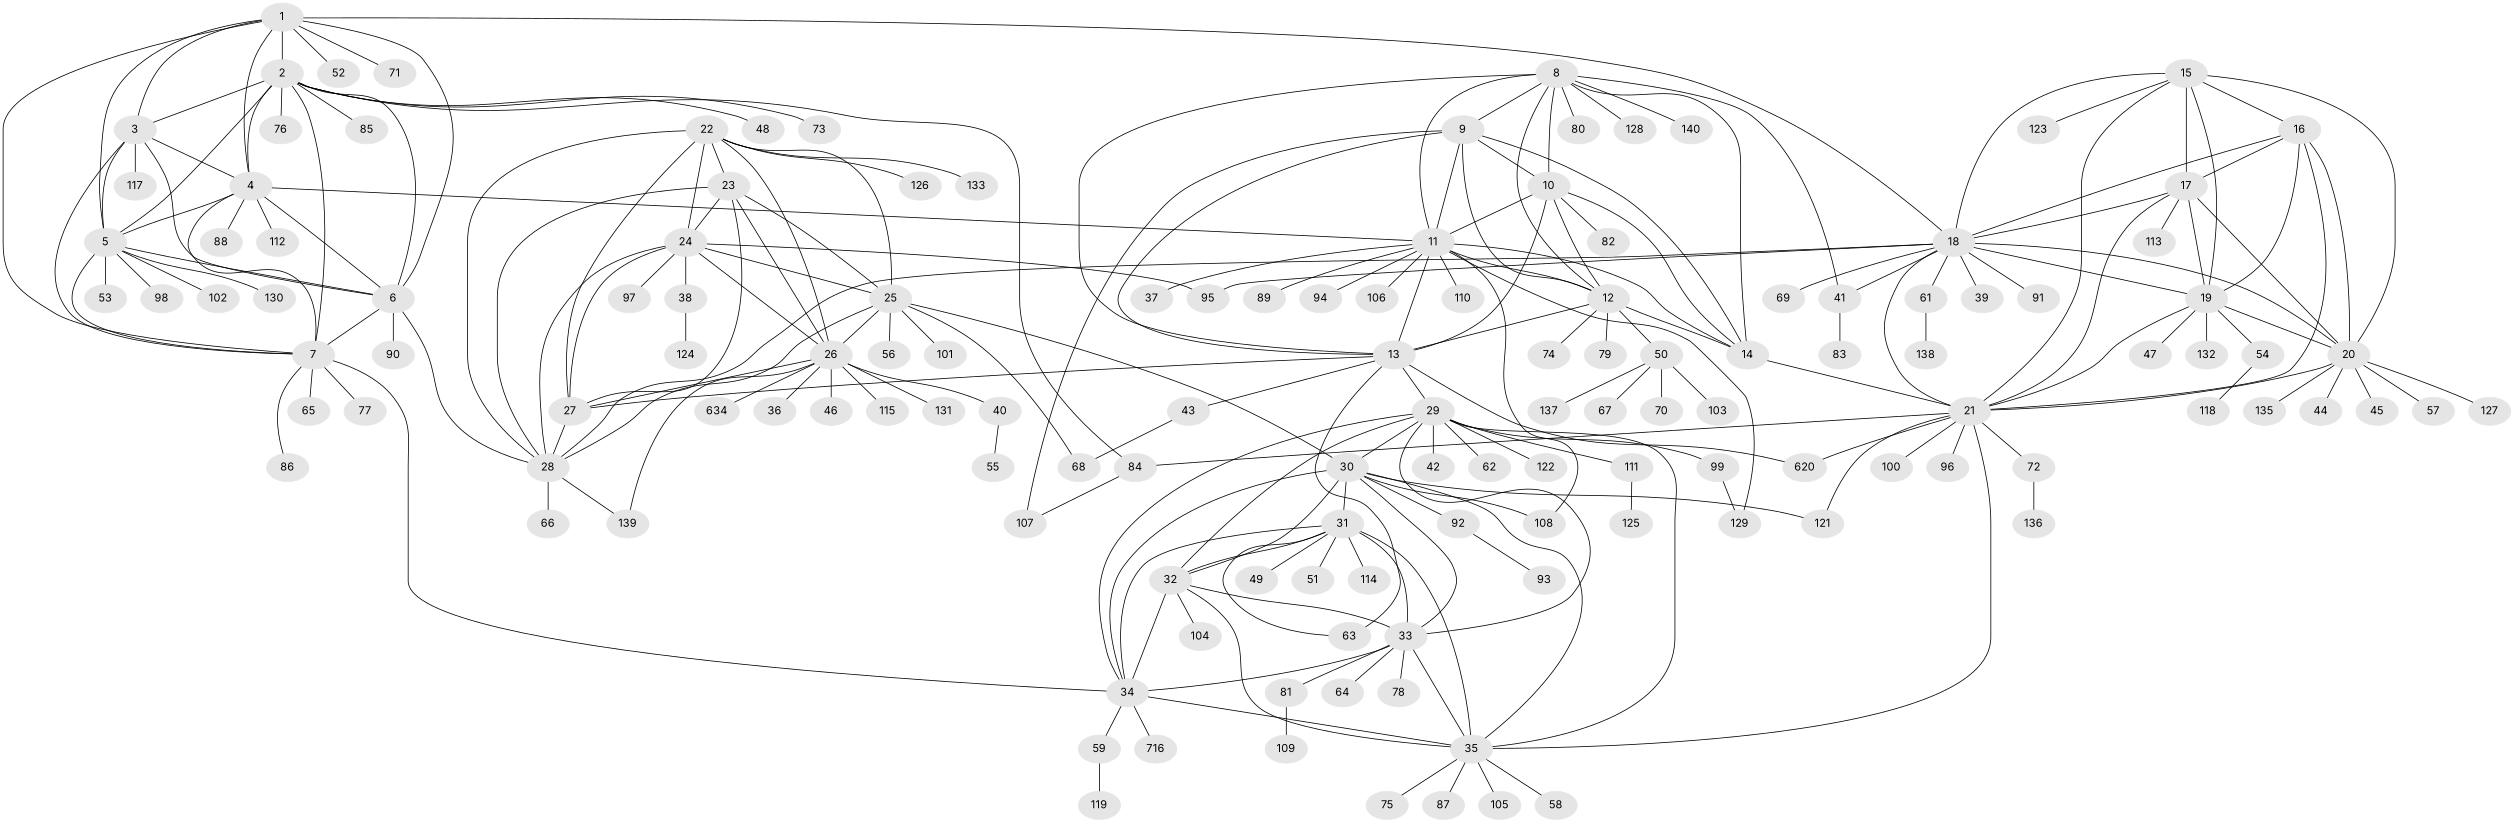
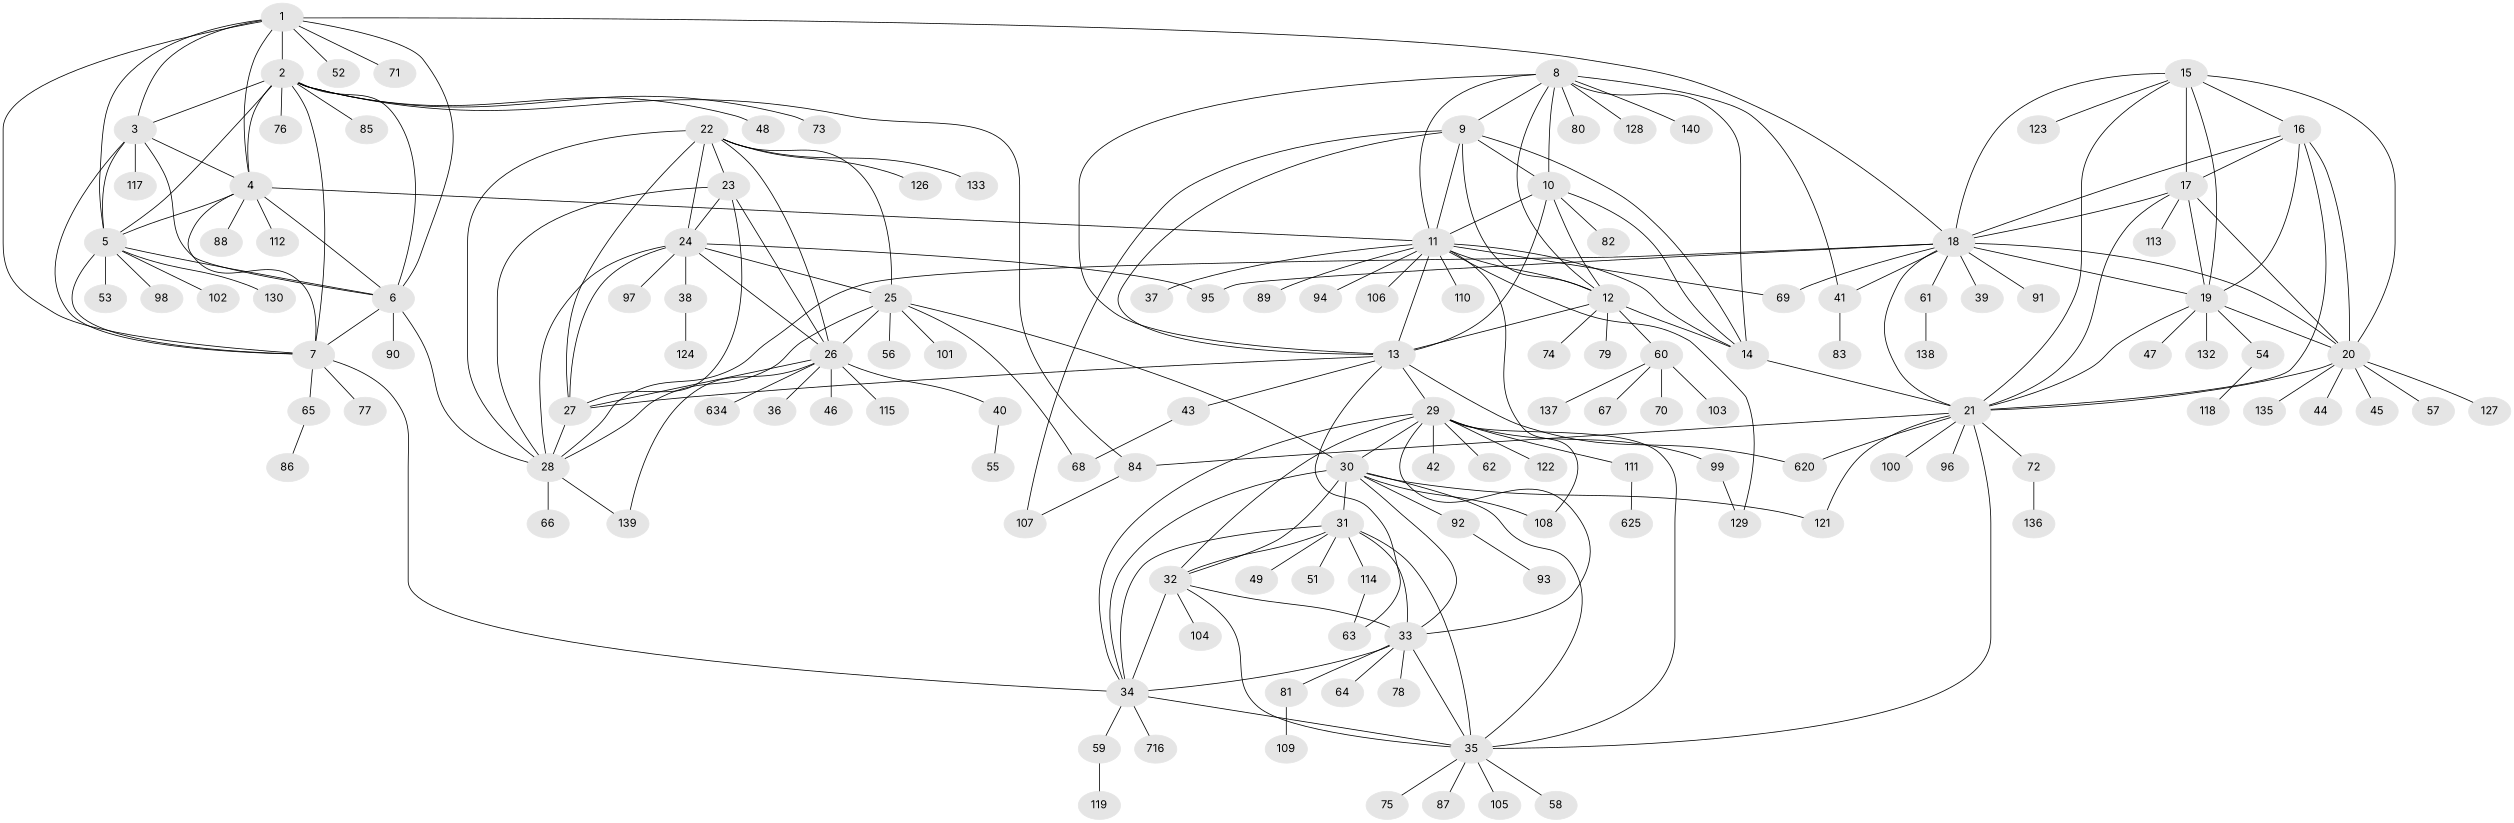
(813, 238) -> none
none -> (1624, 273)
(1662, 355) -> (1662, 355)
(278, 407) -> (298, 439)
(944, 411) -> none
(1631, 524) -> (1631, 524)
(1223, 583) -> (1359, 608)
